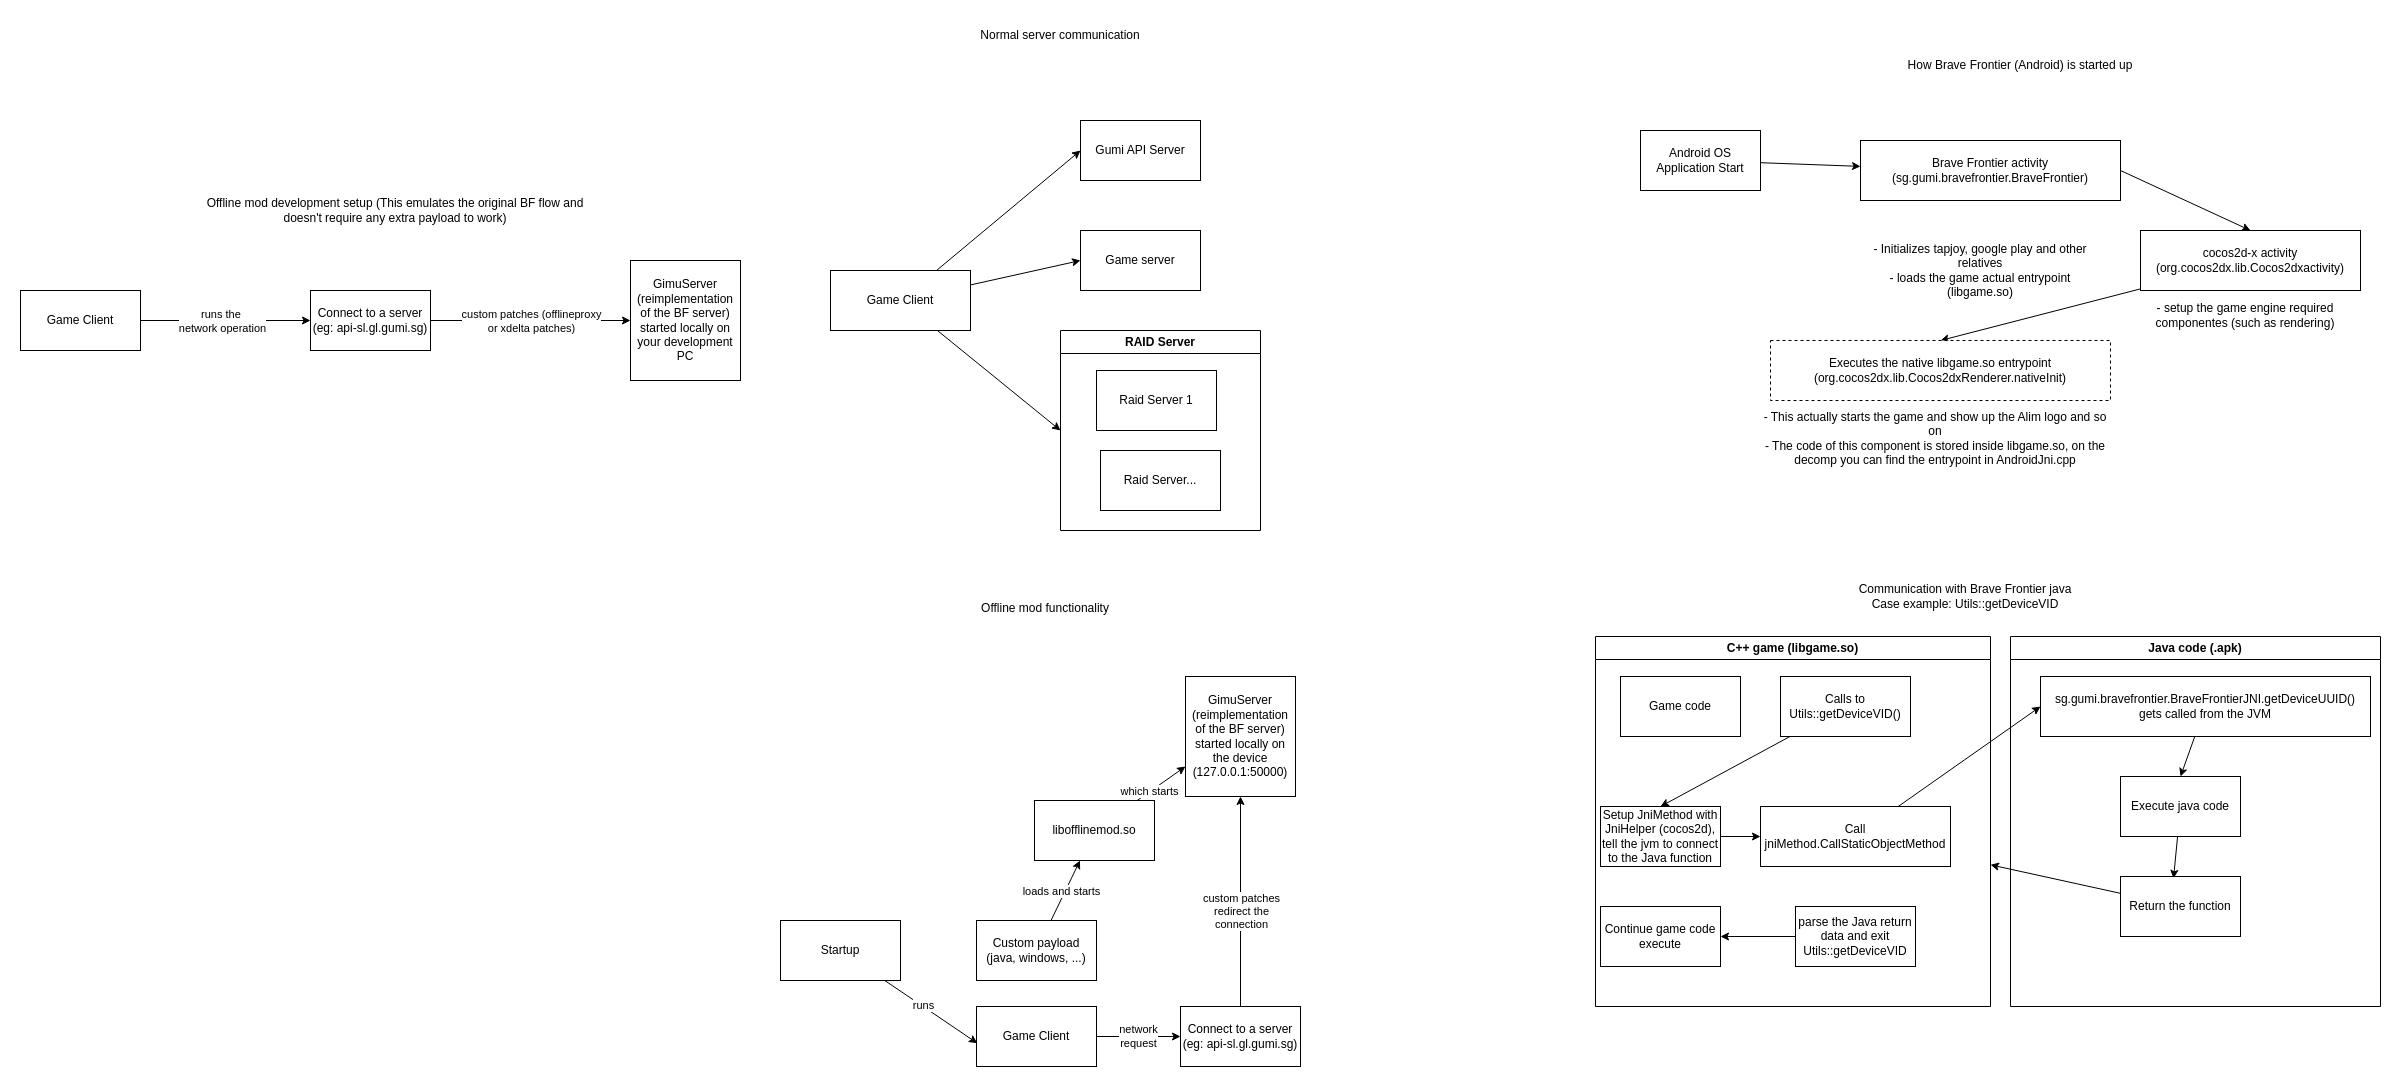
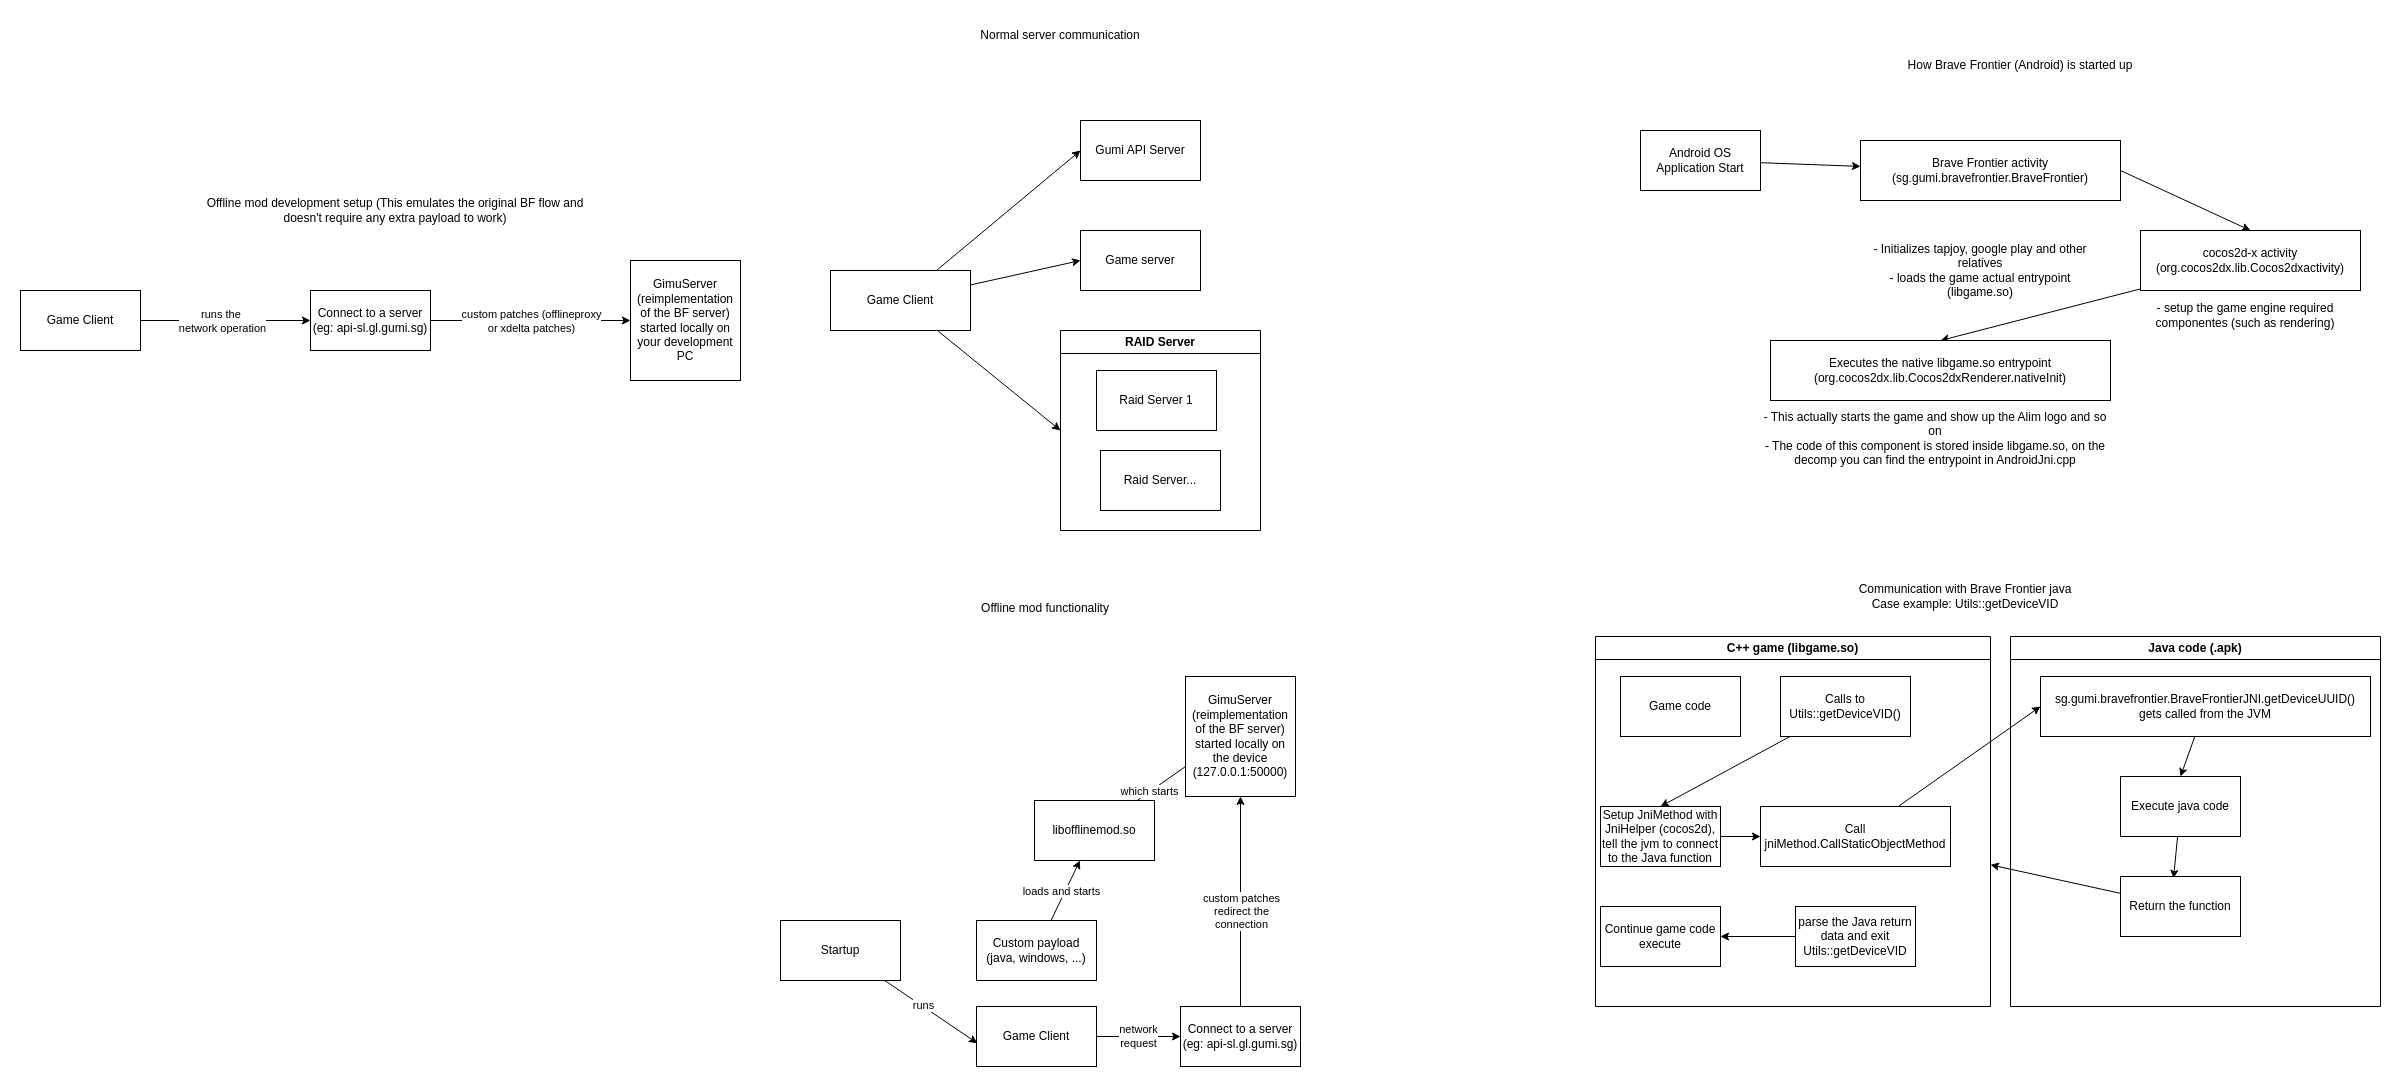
(1941, 371) -> (1941, 371)
(1179, 771) -> (1181, 769)
